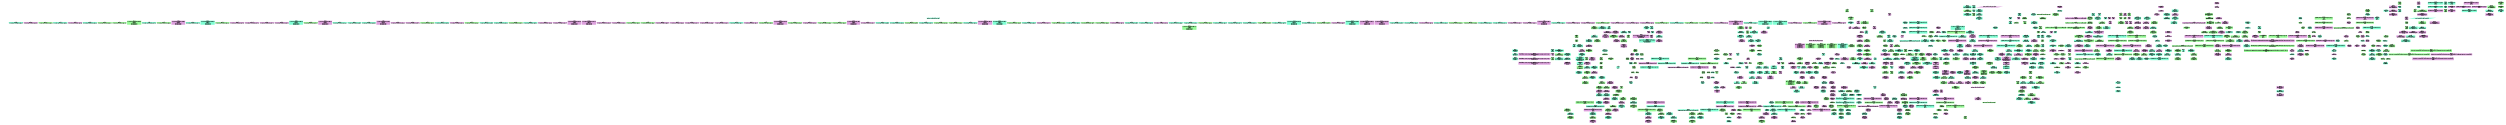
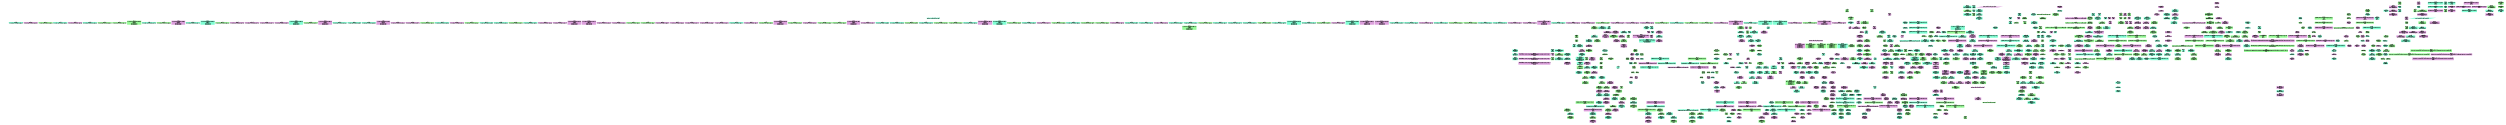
(2036, 99) -> (2036, 99)
